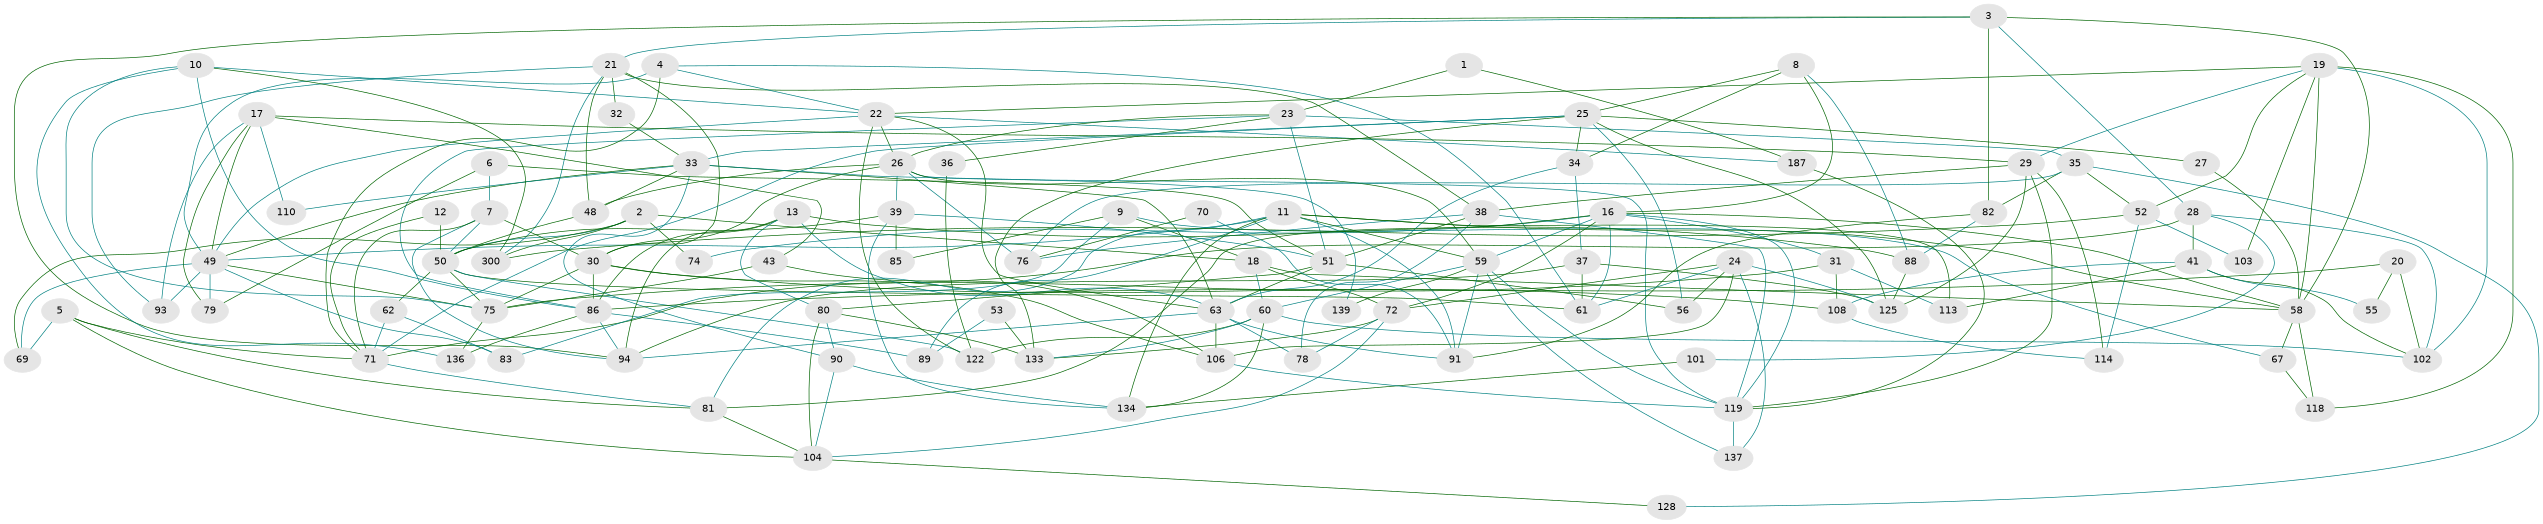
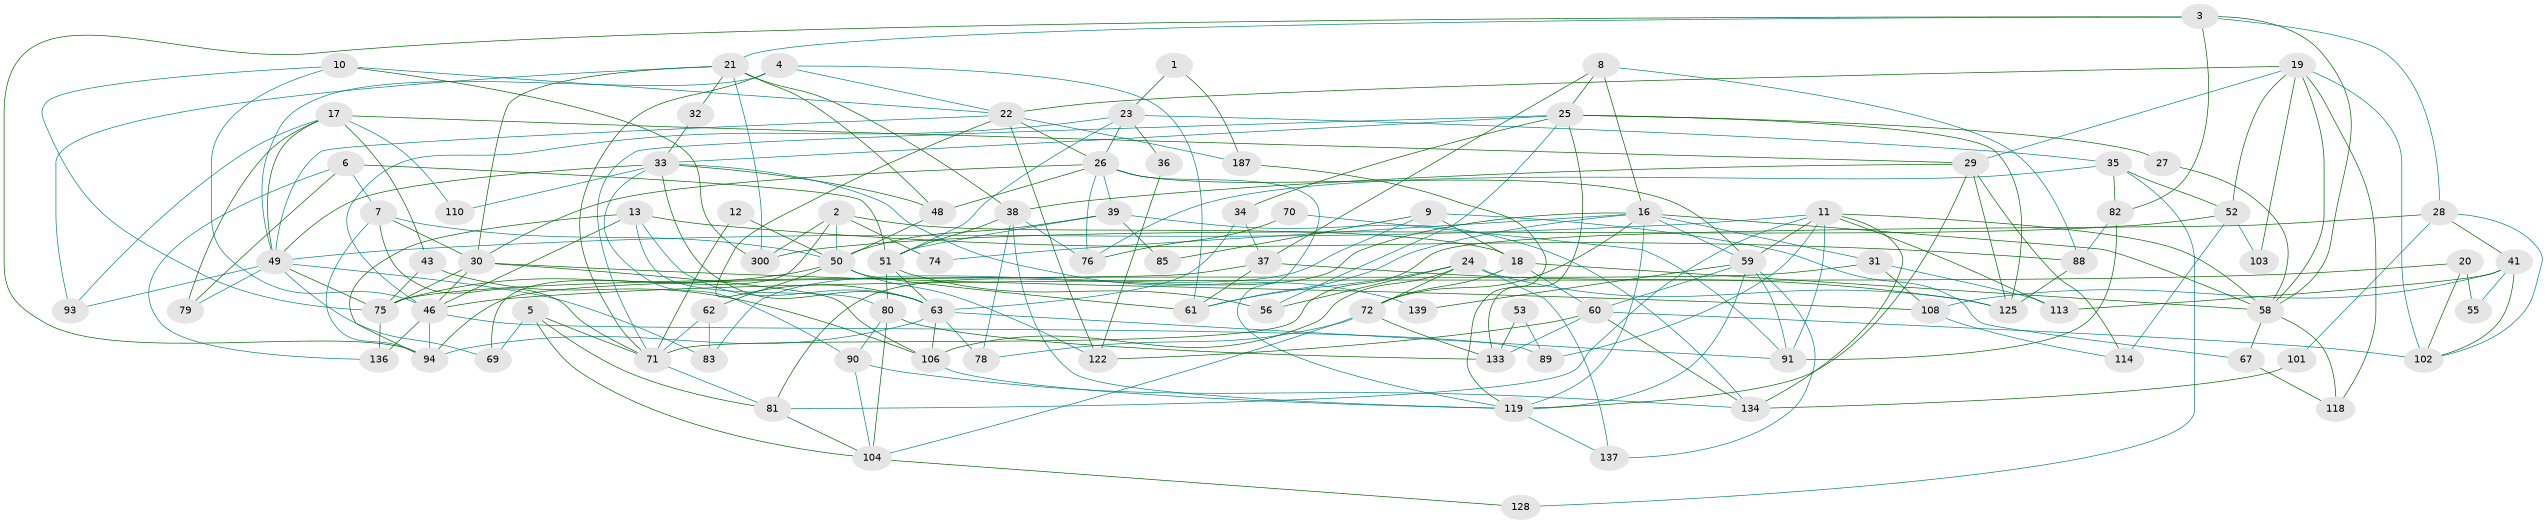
(1685, 115) -> (1432, 164)
(107, 299) -> (149, 298)
(593, 311) -> (430, 311)
